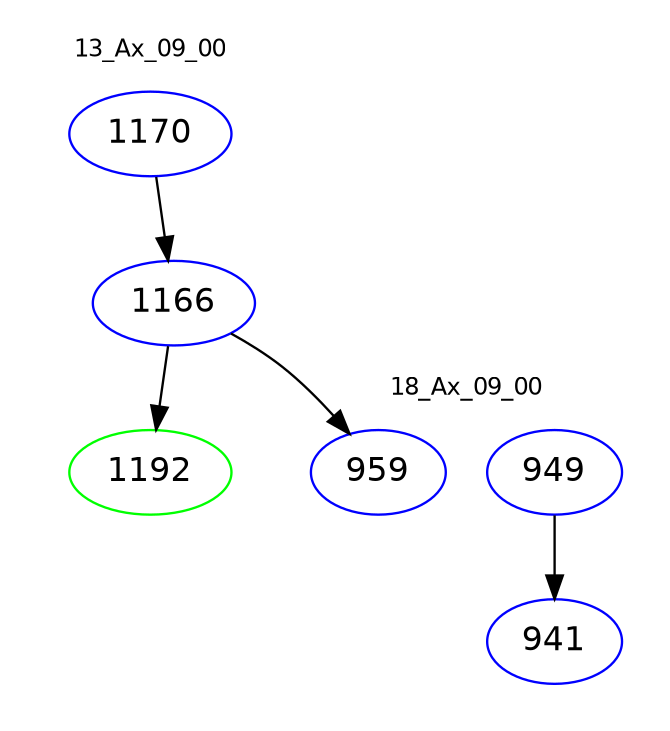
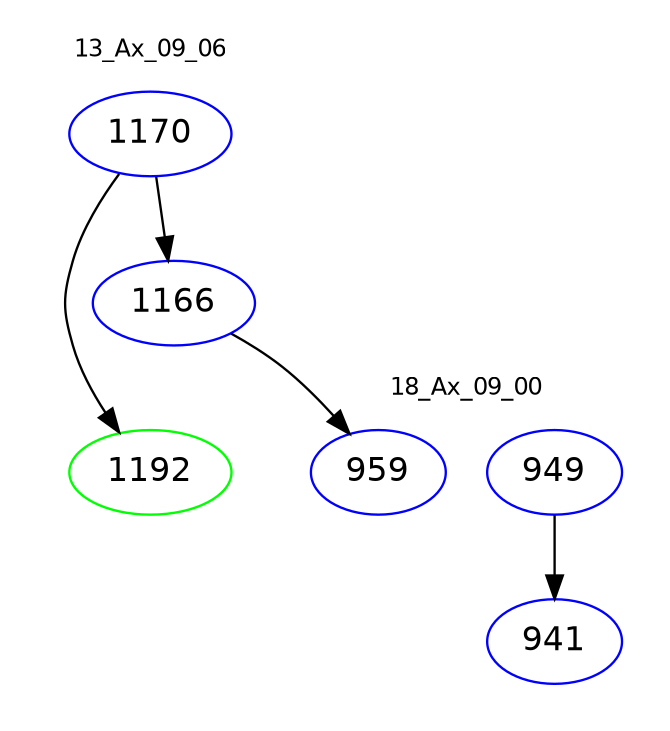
(150, 51) -> (150, 51)
(164, 376) -> (66, 291)
